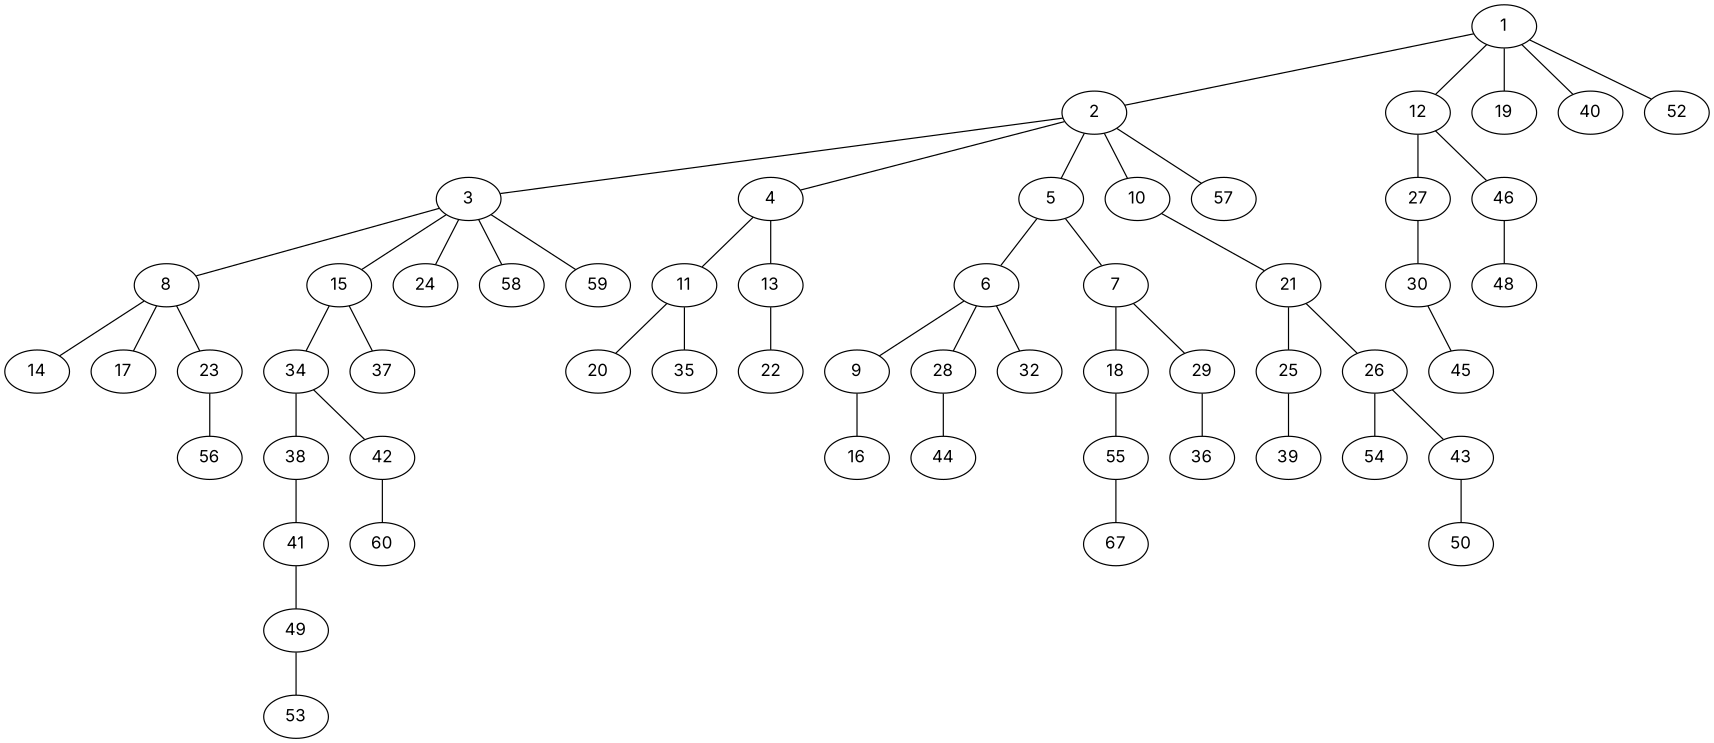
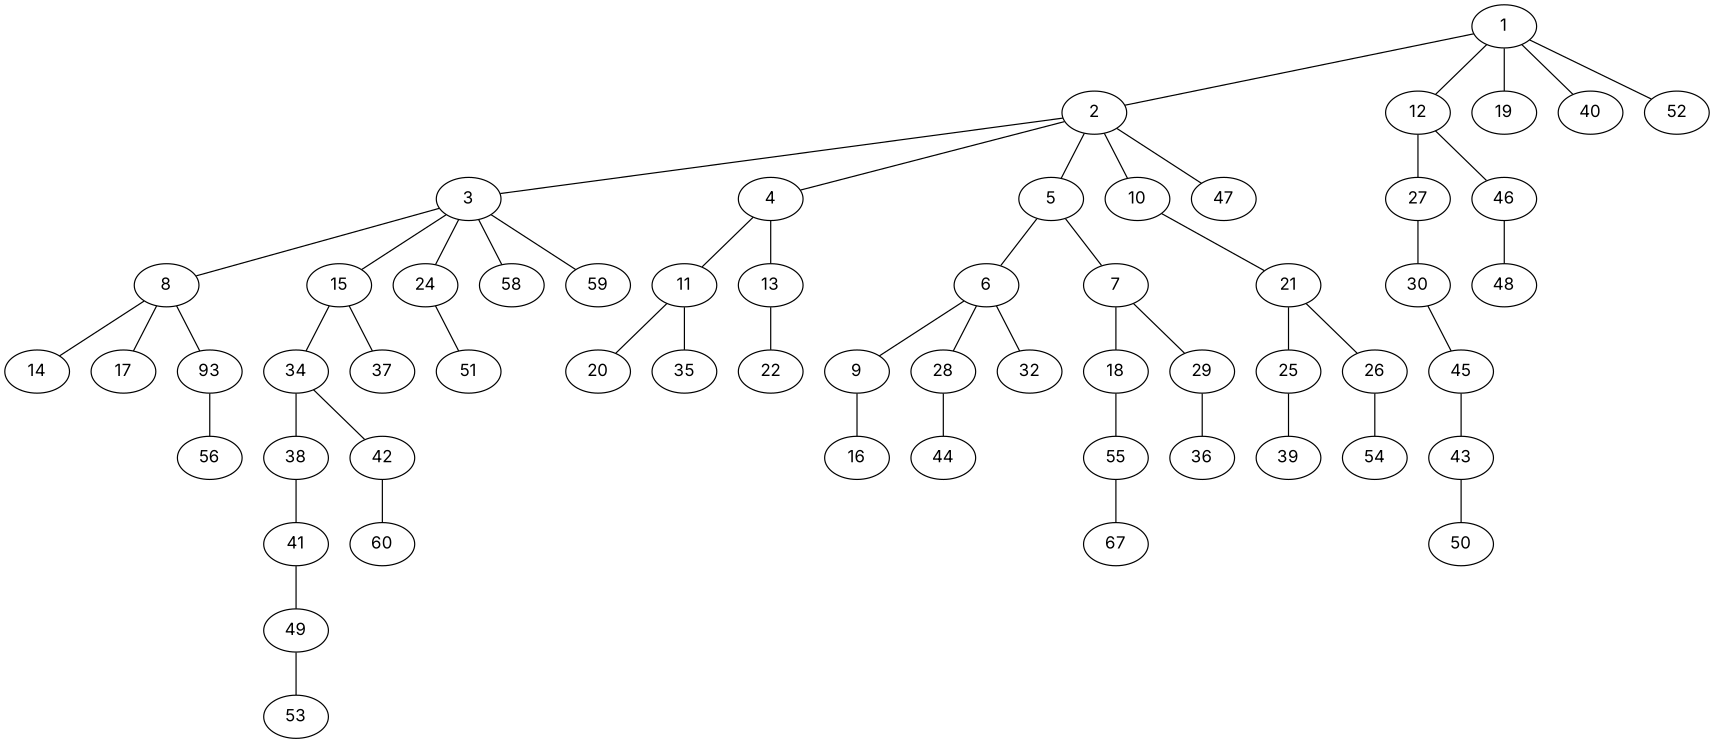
(1224, 199) -> (1224, 199)
(210, 372) -> (210, 372)
none -> (469, 372)
(1418, 415) -> (1461, 415)
